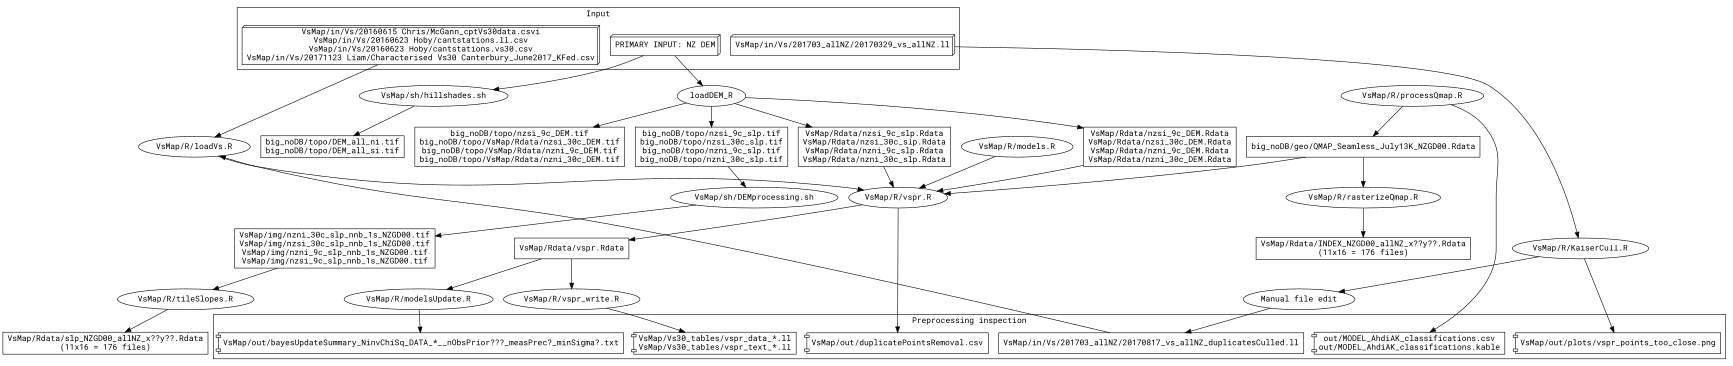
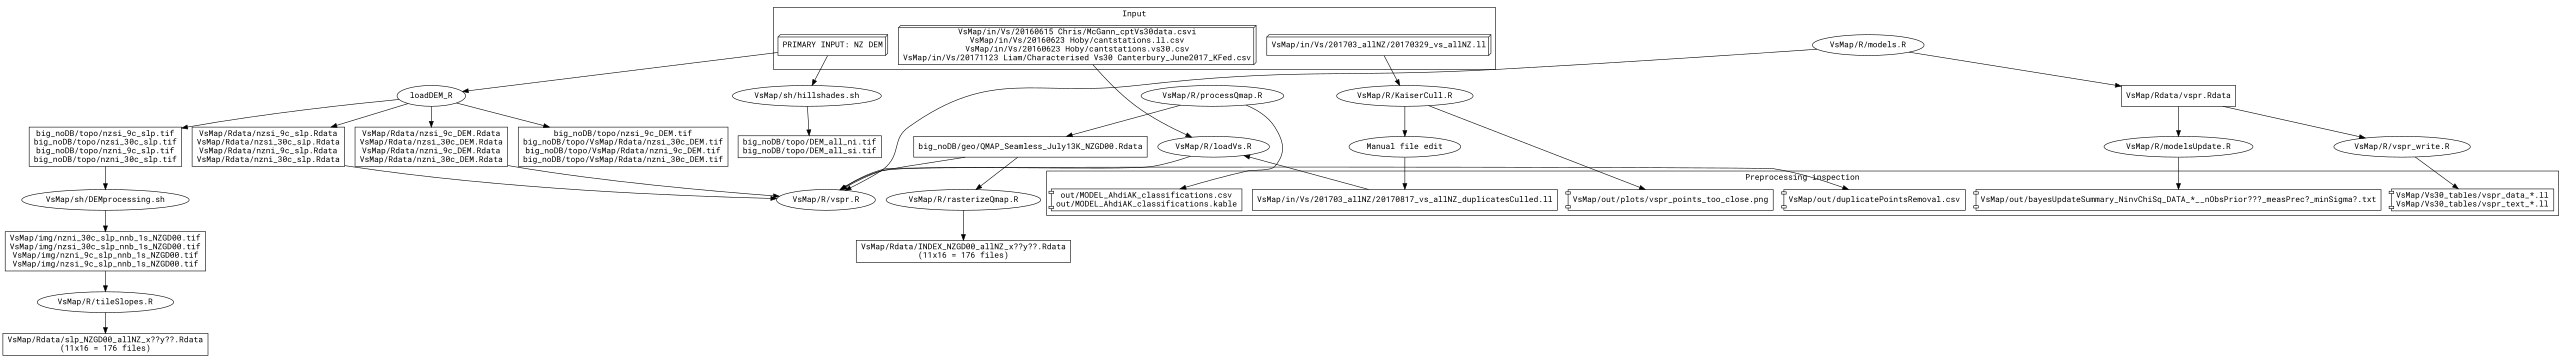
(749, 223) -> (2012, 69)
